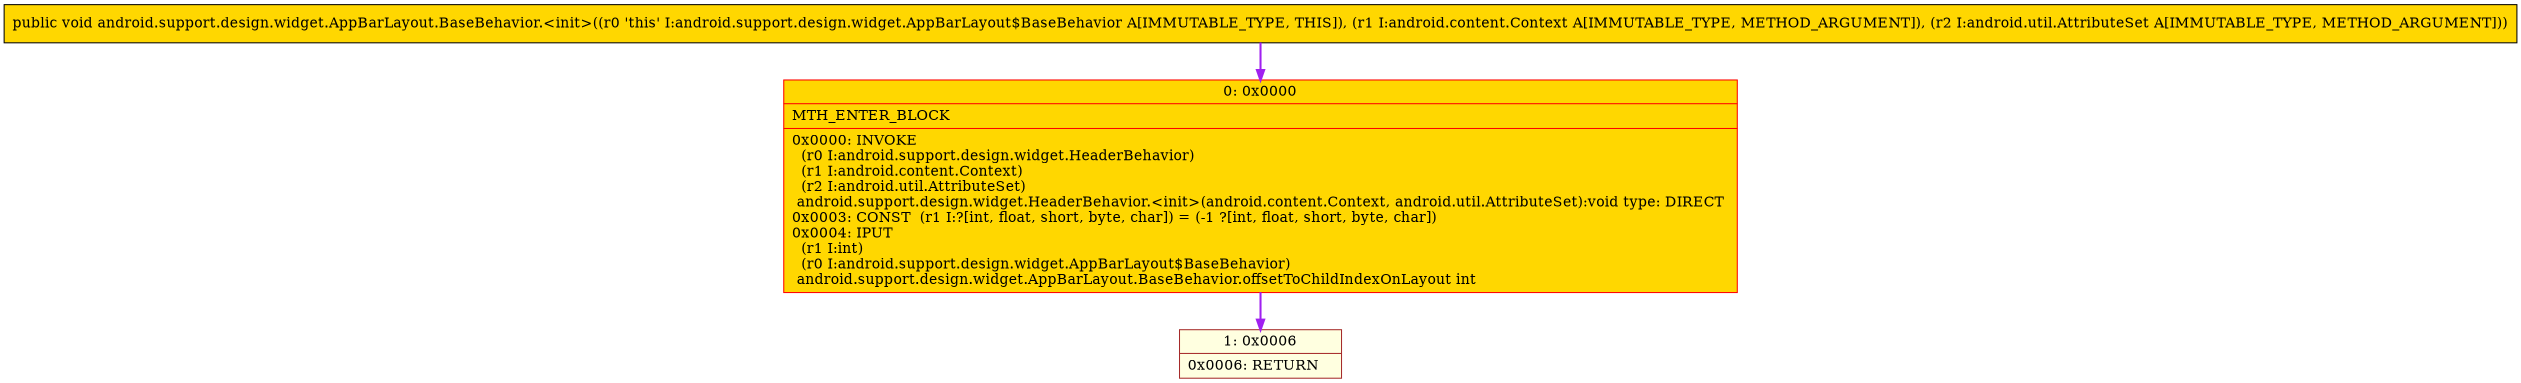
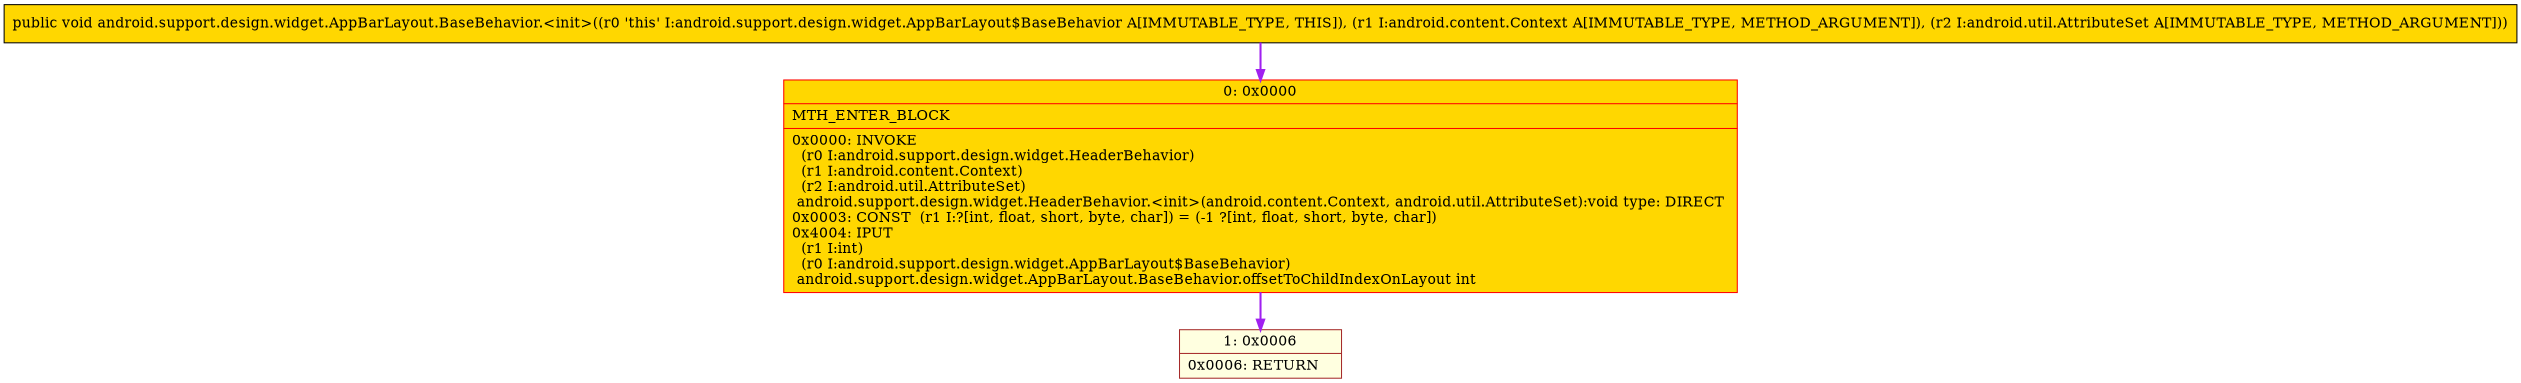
(847, 233) -> (847, 233)
